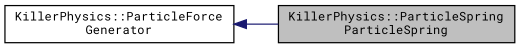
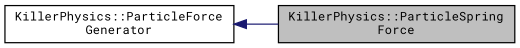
(397, 24) -> (397, 24)
